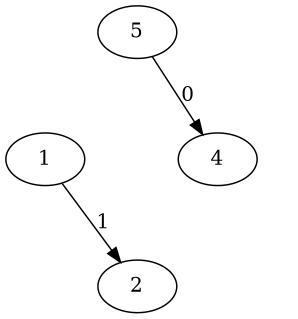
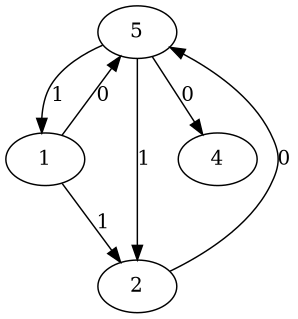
none -> (61, 73)
none -> (87, 102)
none -> (137, 152)
none -> (277, 167)
